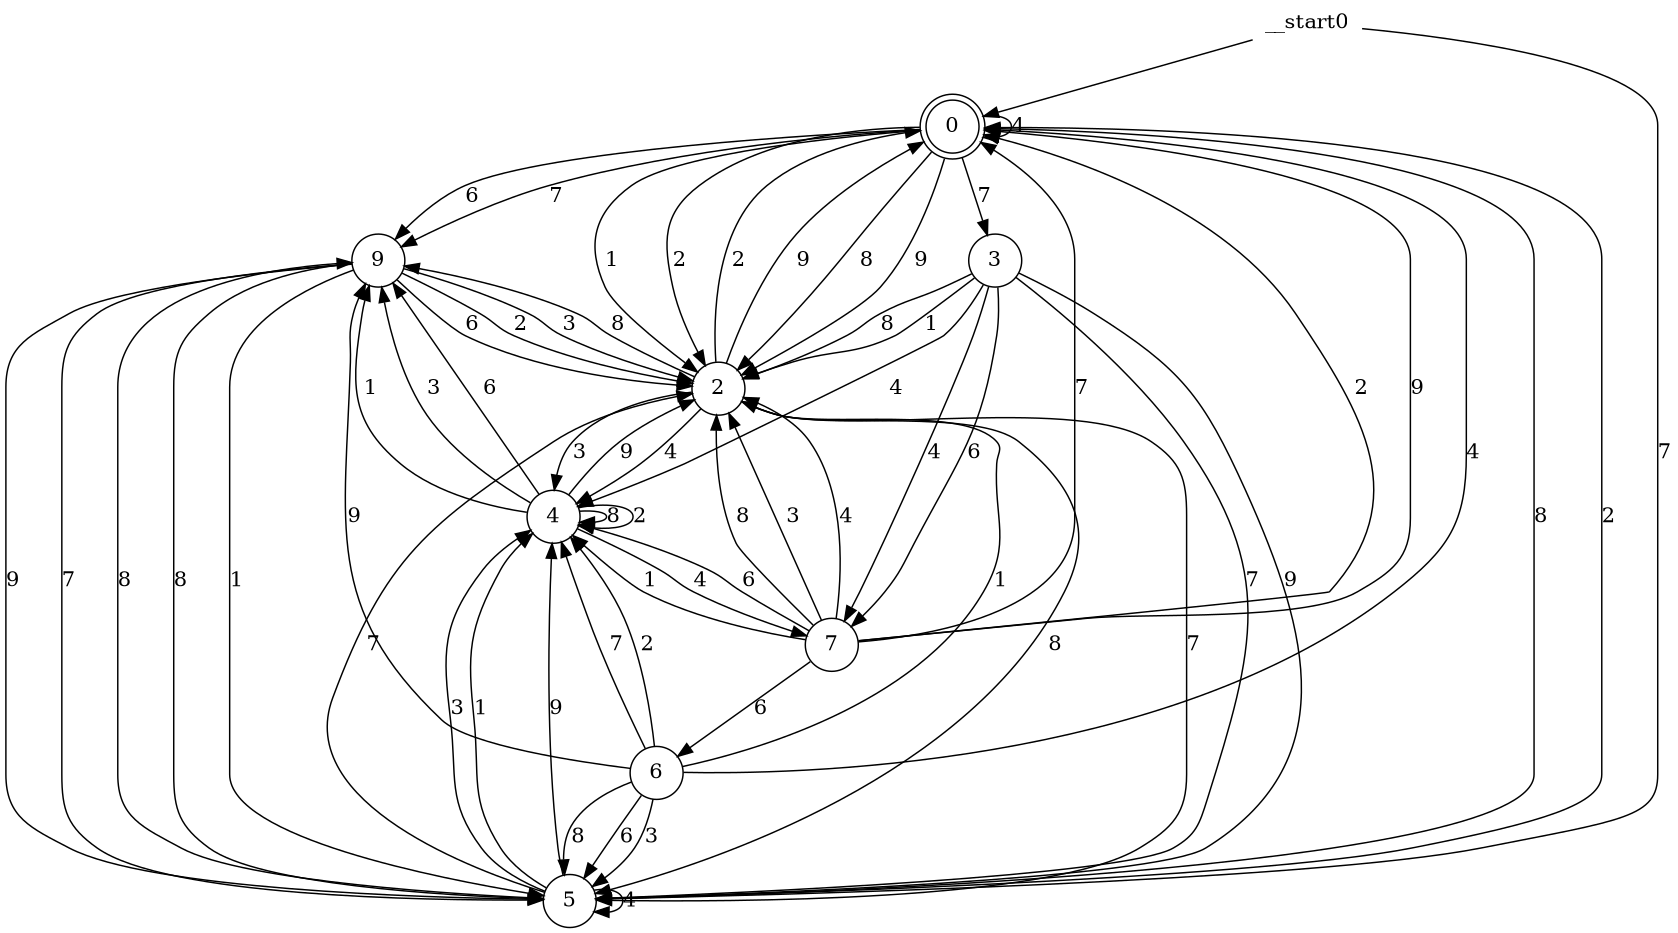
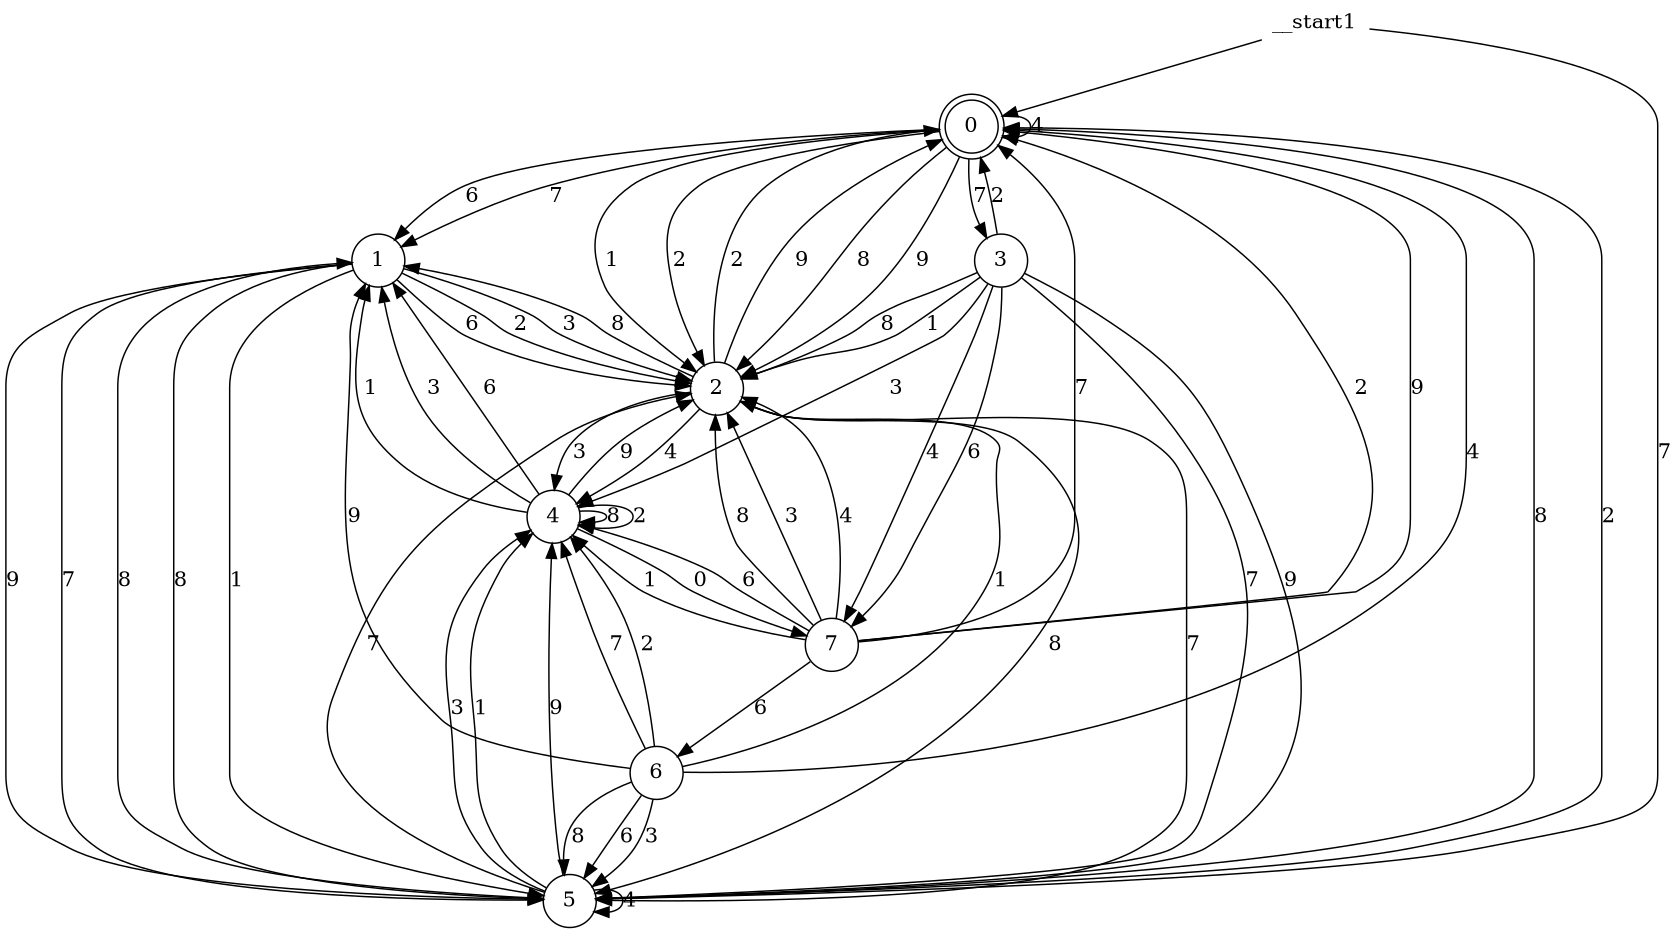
(1307, 23) -> (1315, 23)
none -> (992, 203)
(378, 261) -> (378, 261)
(897, 389) -> (897, 389)
(701, 581) -> (701, 581)
